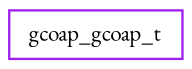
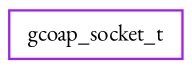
(96, 35) -> (96, 35)
